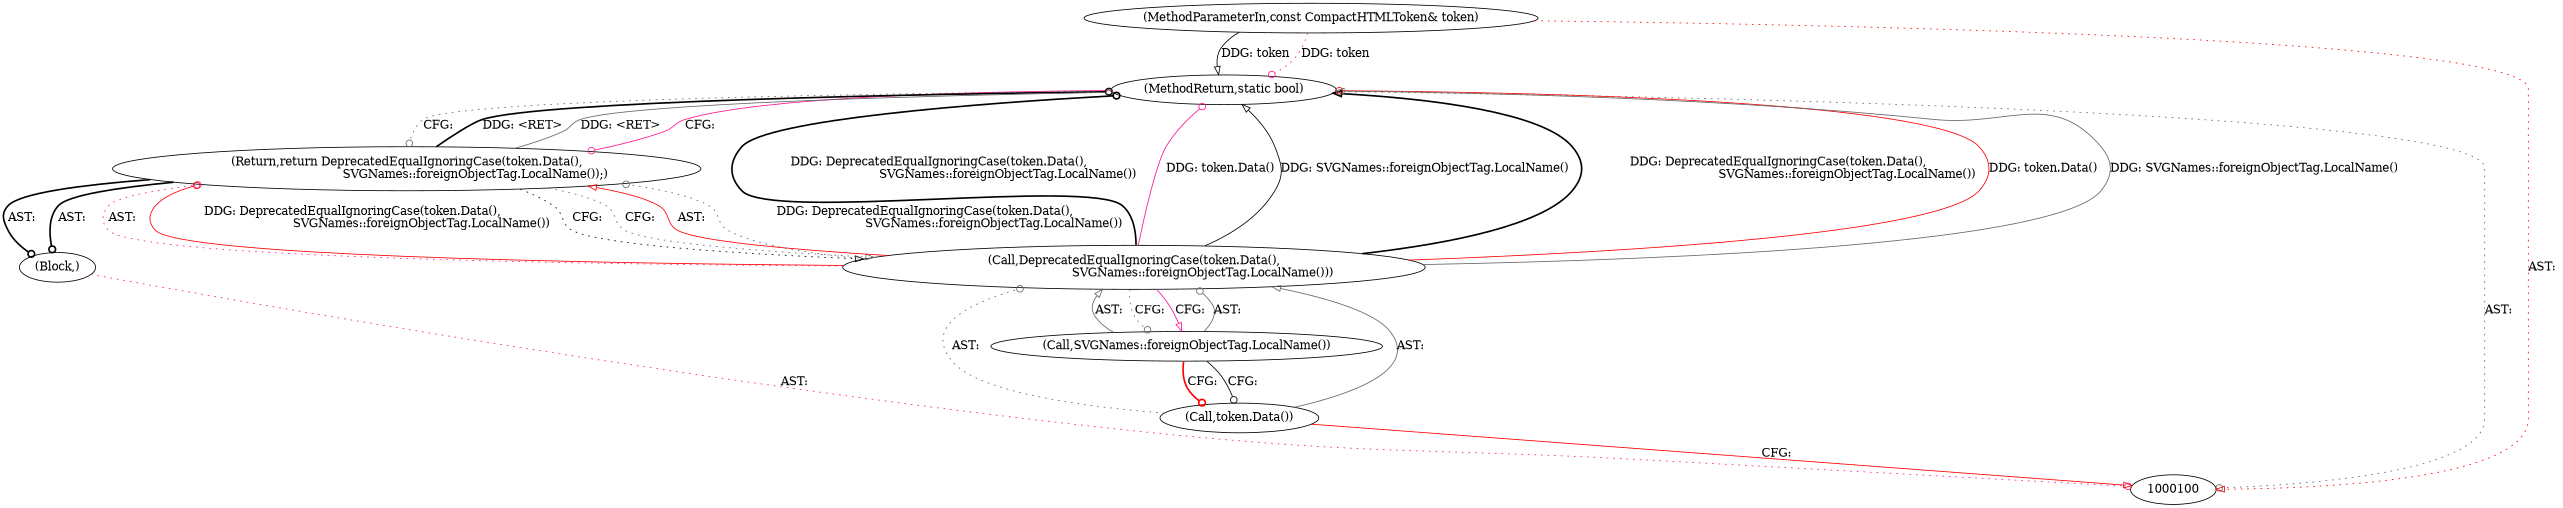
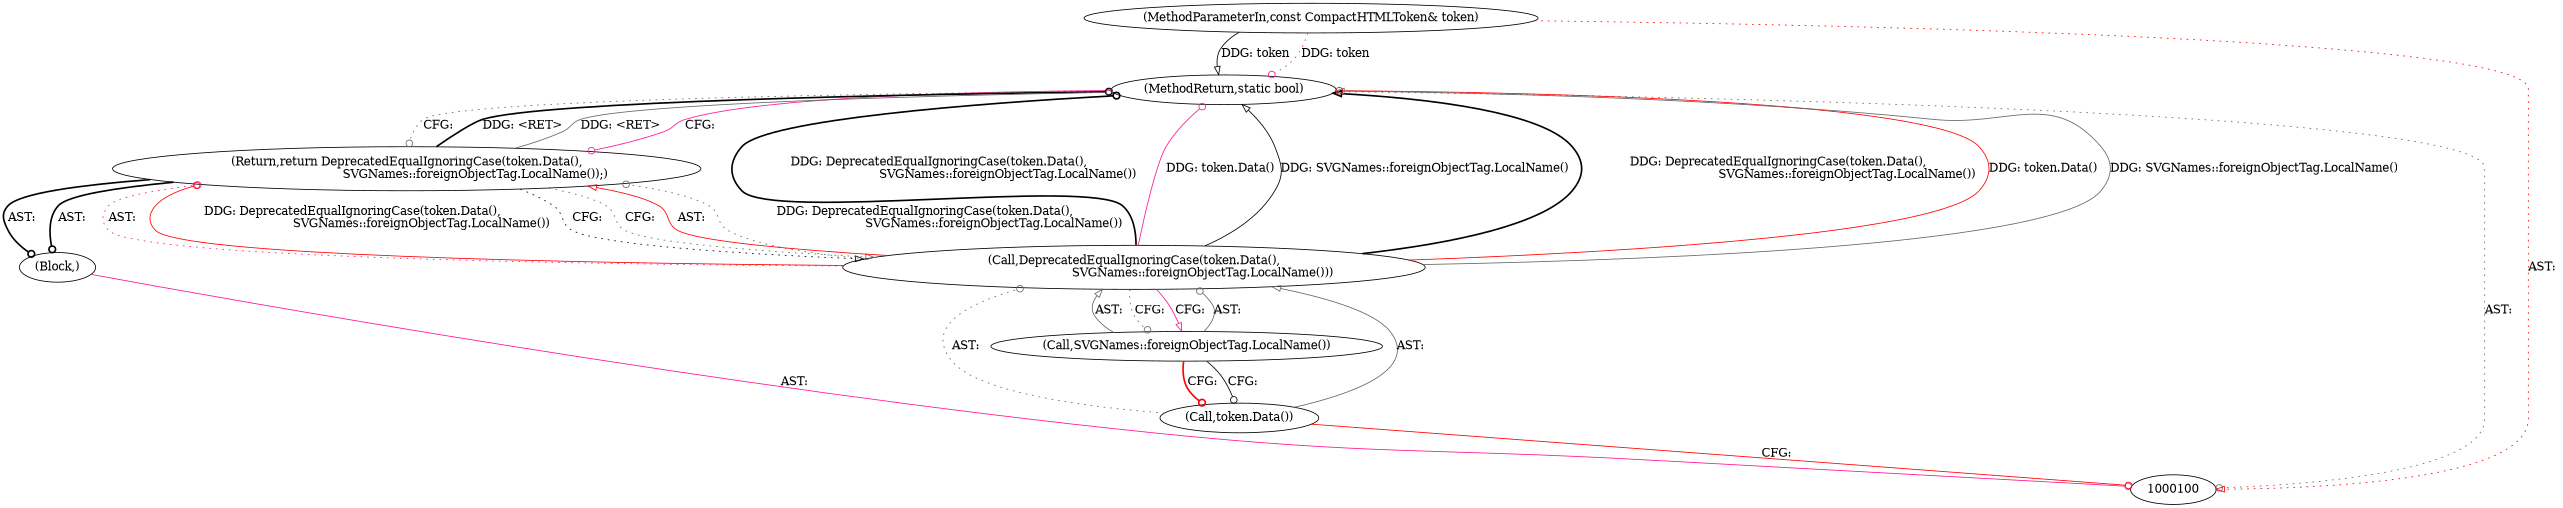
(1103, 427) -> (1103, 427)
(1718, 455) -> (1718, 455)
